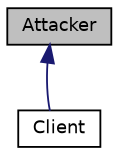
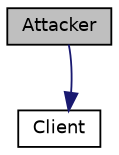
(47, 87) -> (71, 69)
